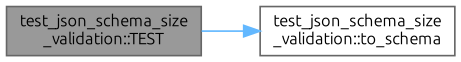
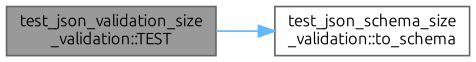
(104, 31) -> (111, 31)
